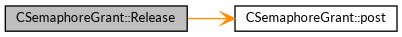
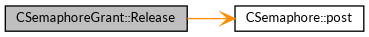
(316, 19) -> (299, 19)
